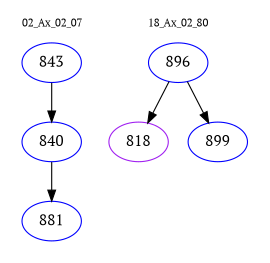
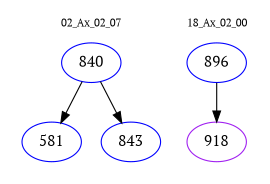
(178, 24) -> (217, 24)
(52, 97) -> (109, 97)
(139, 142) -> (217, 142)
(218, 142) -> none
(52, 221) -> (52, 142)
